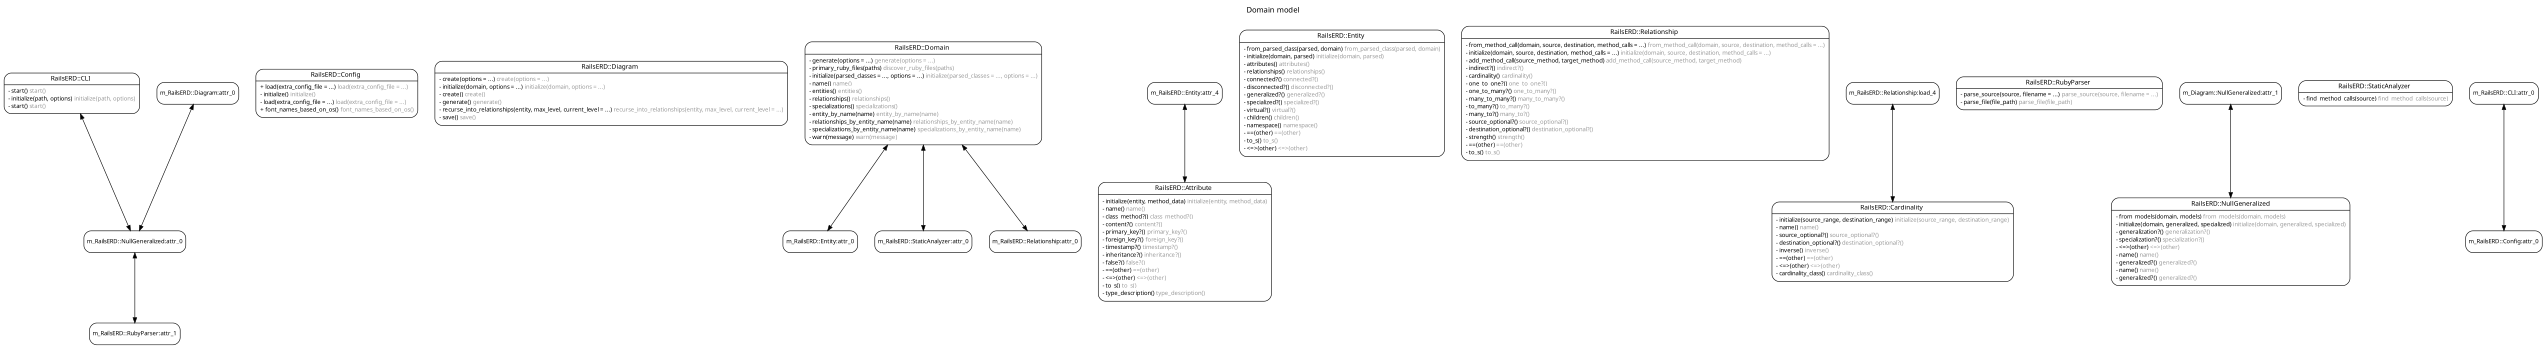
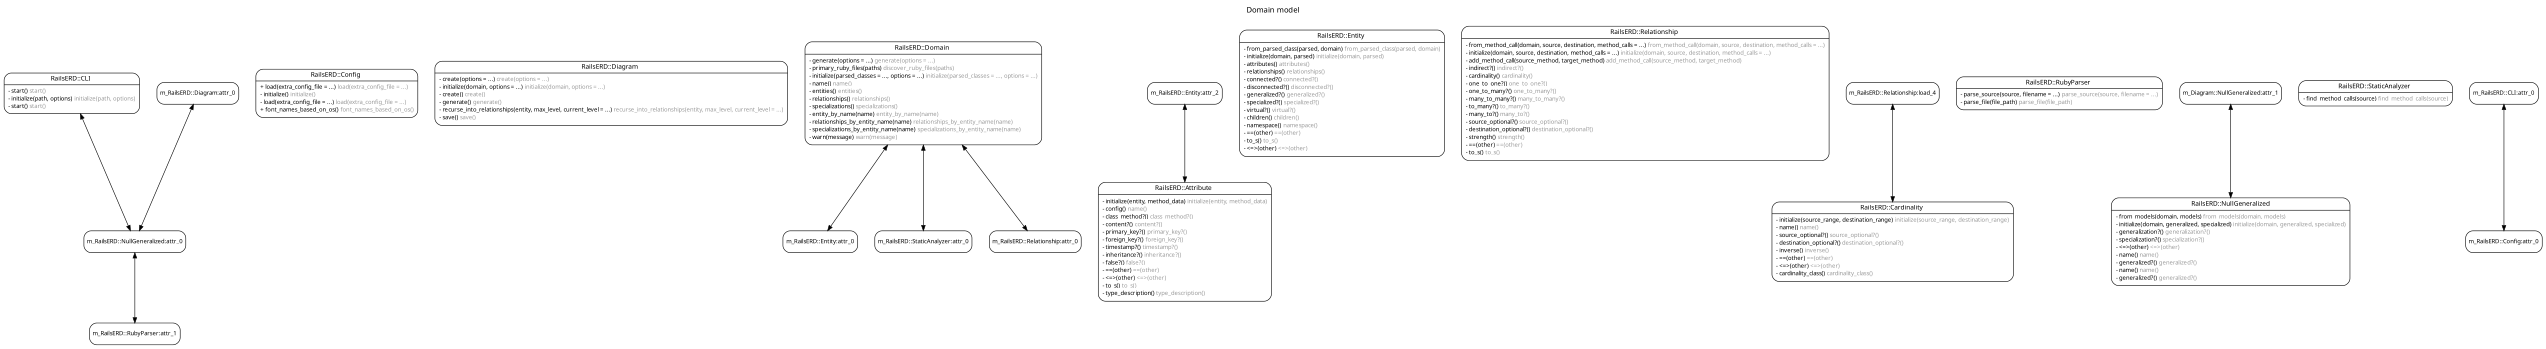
(1185, 93) -> (1185, 93)
(1114, 209) -> (1115, 209)
